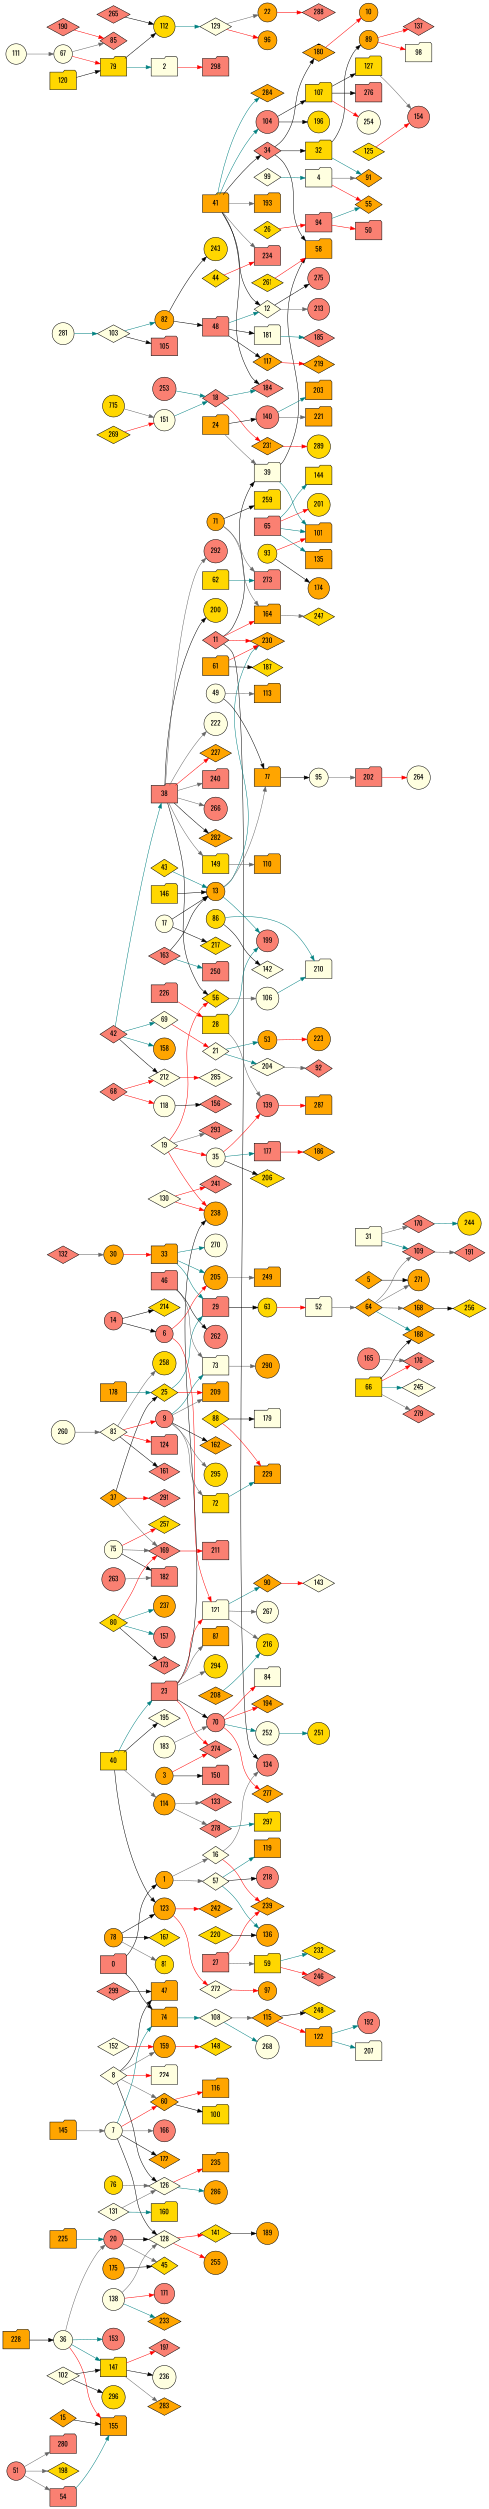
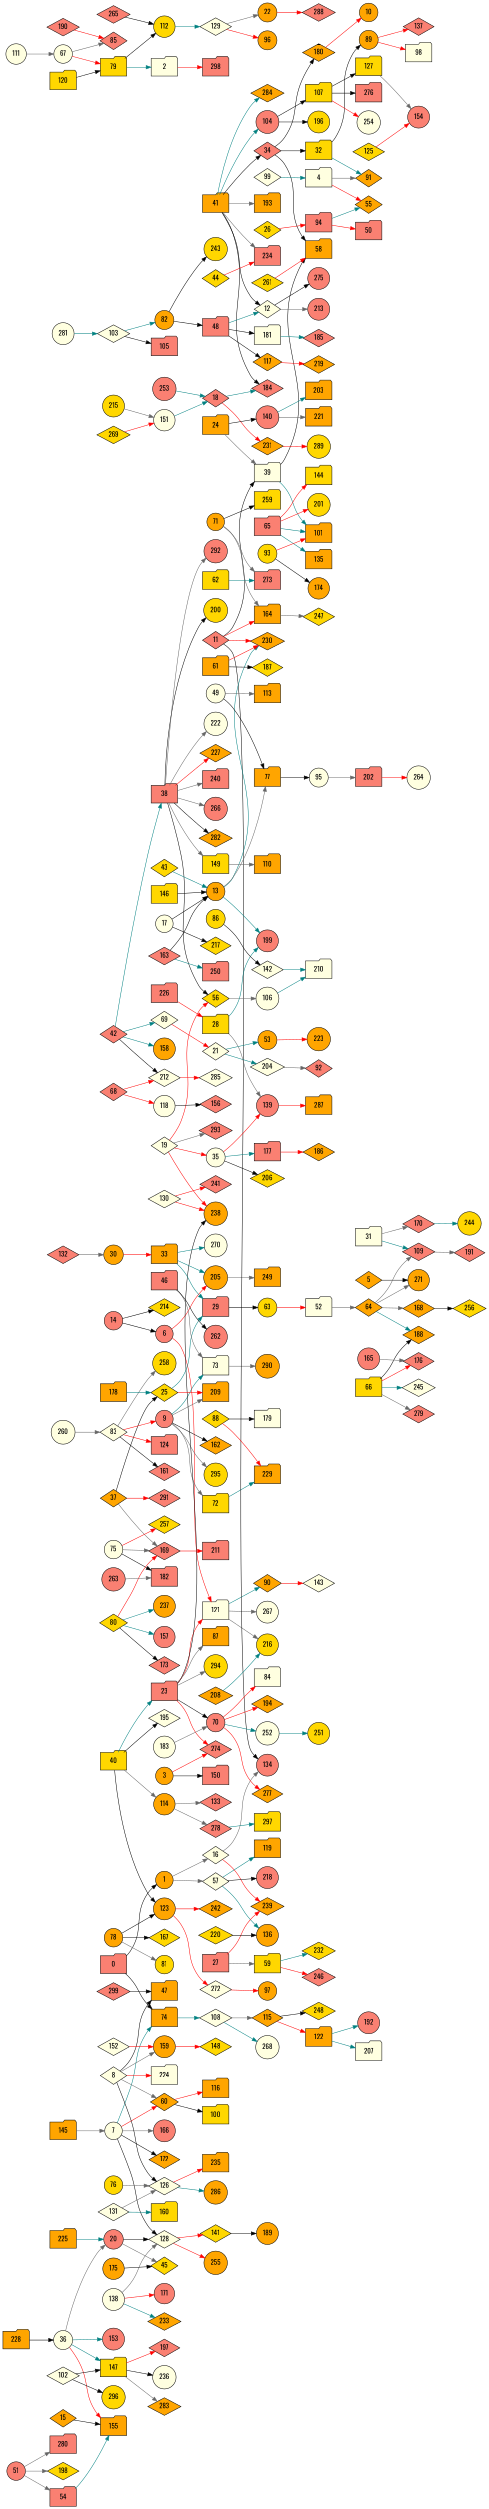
(114, 406) -> (114, 406)
(291, 506) -> (291, 506)
(276, 921) -> (292, 970)
